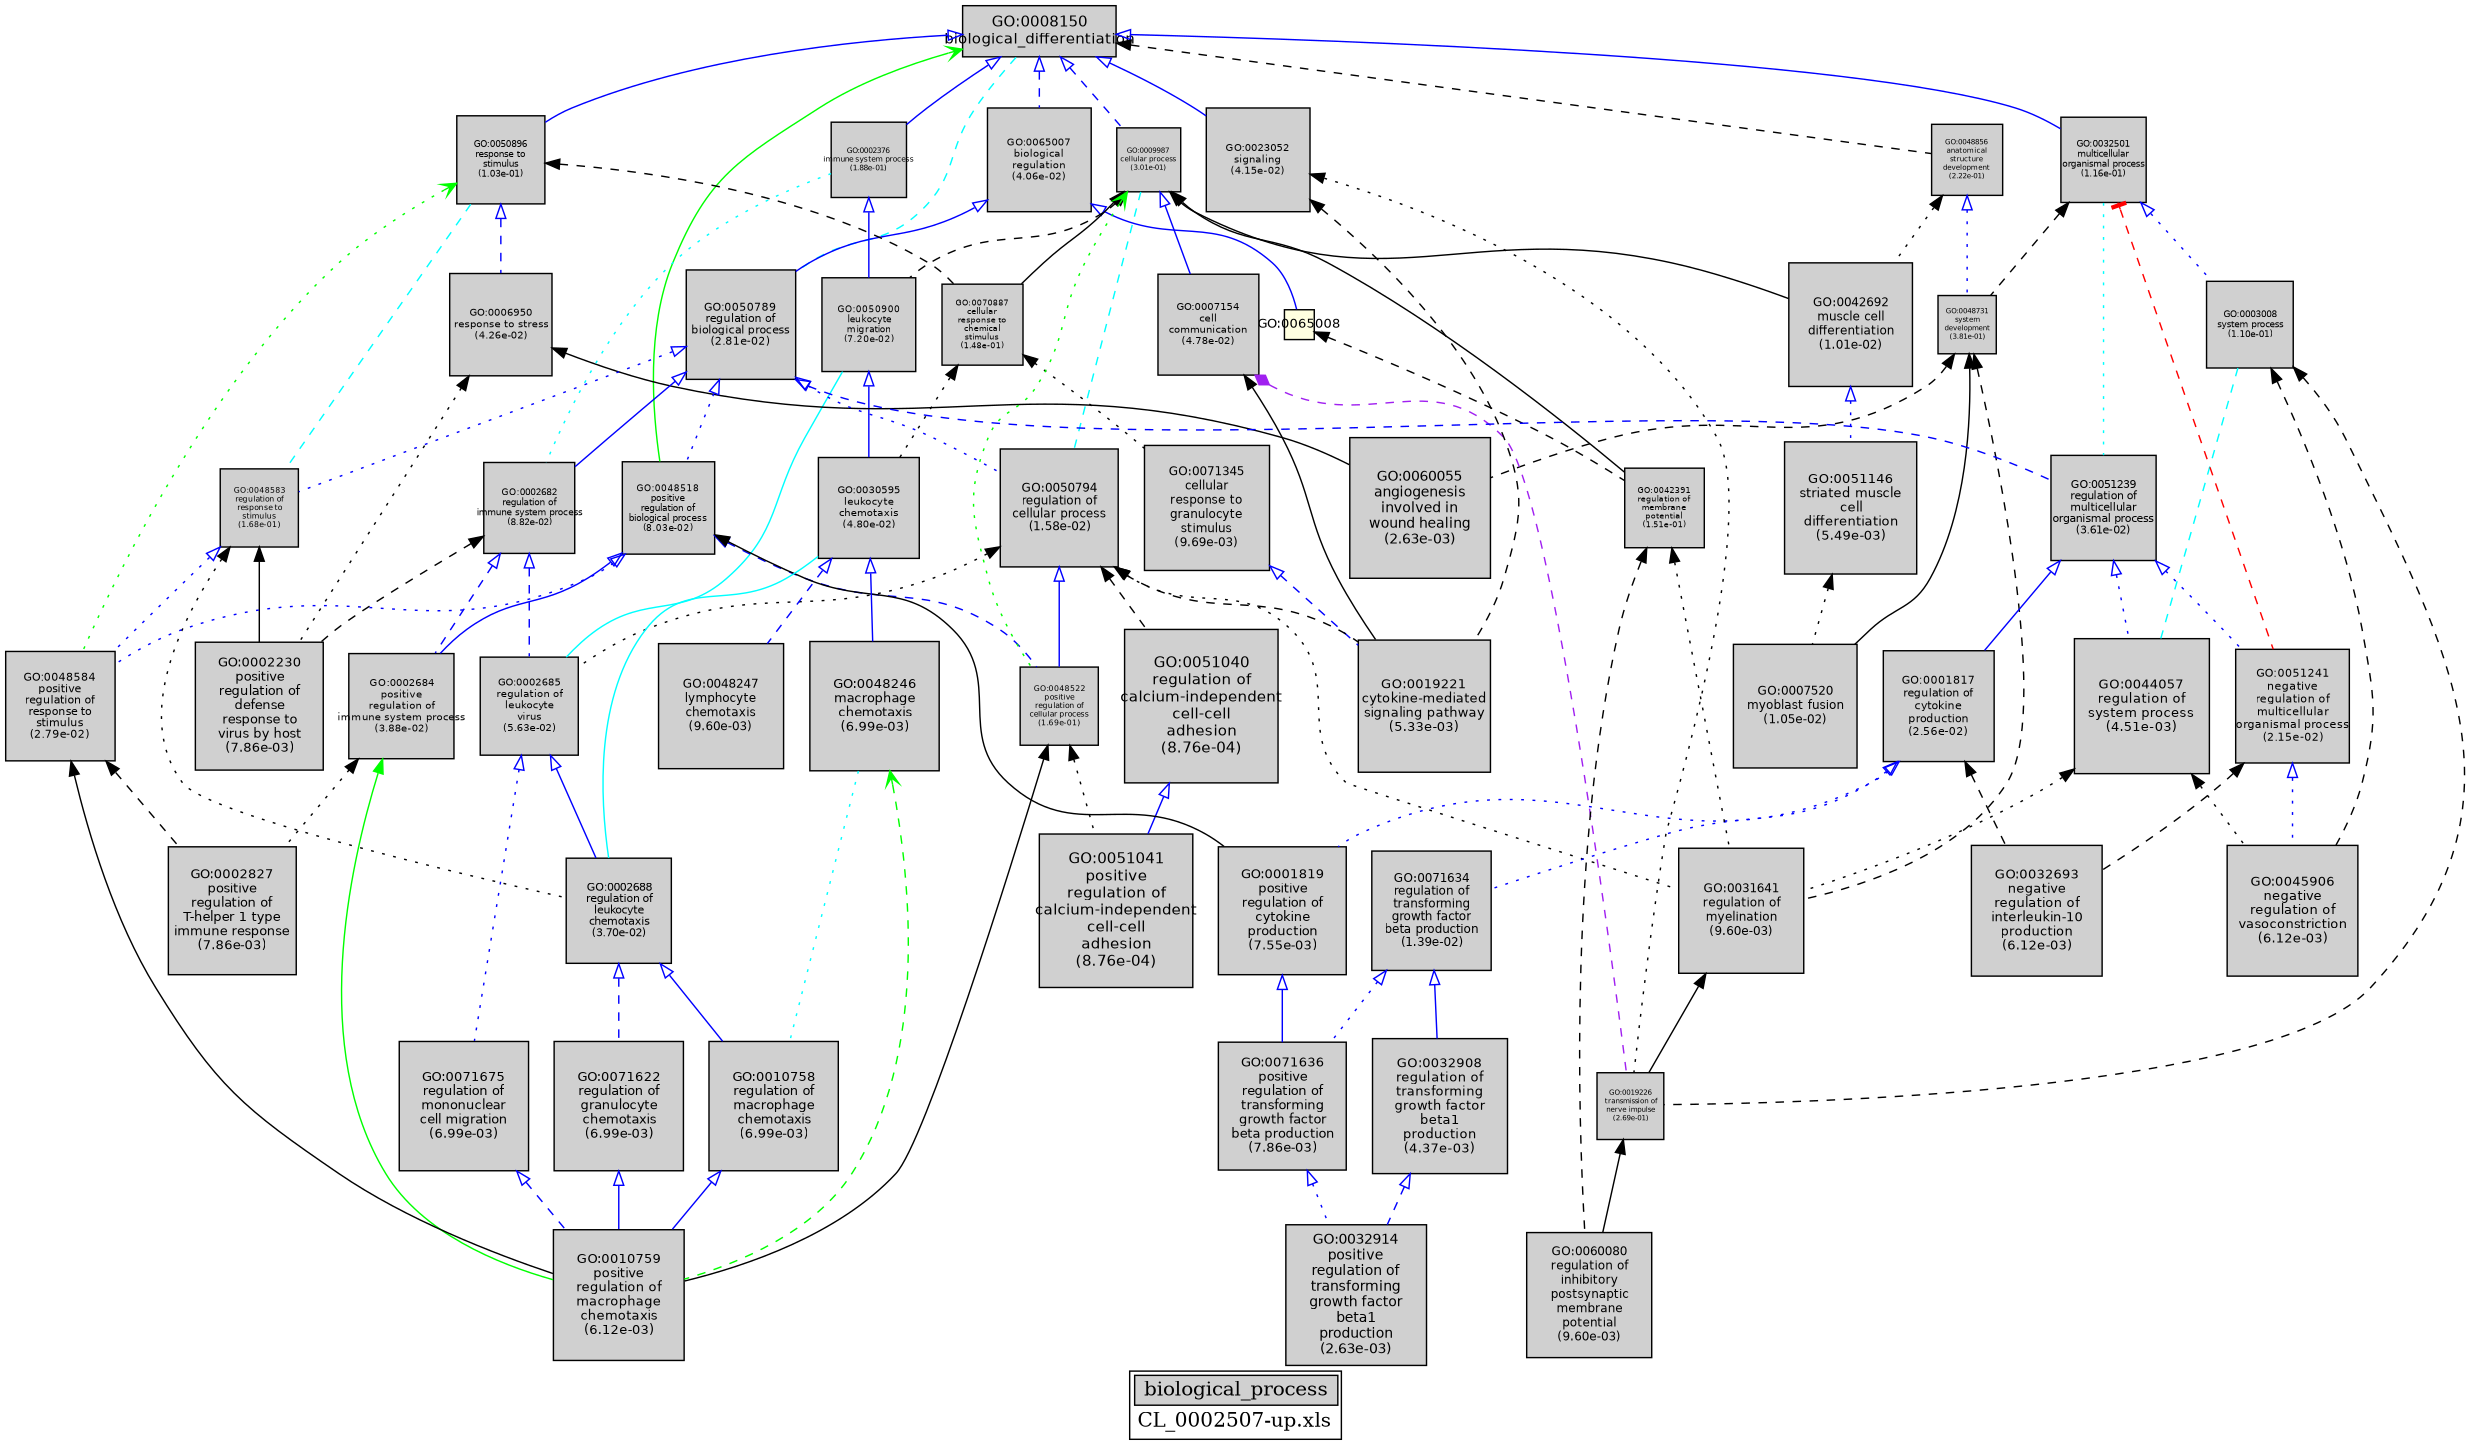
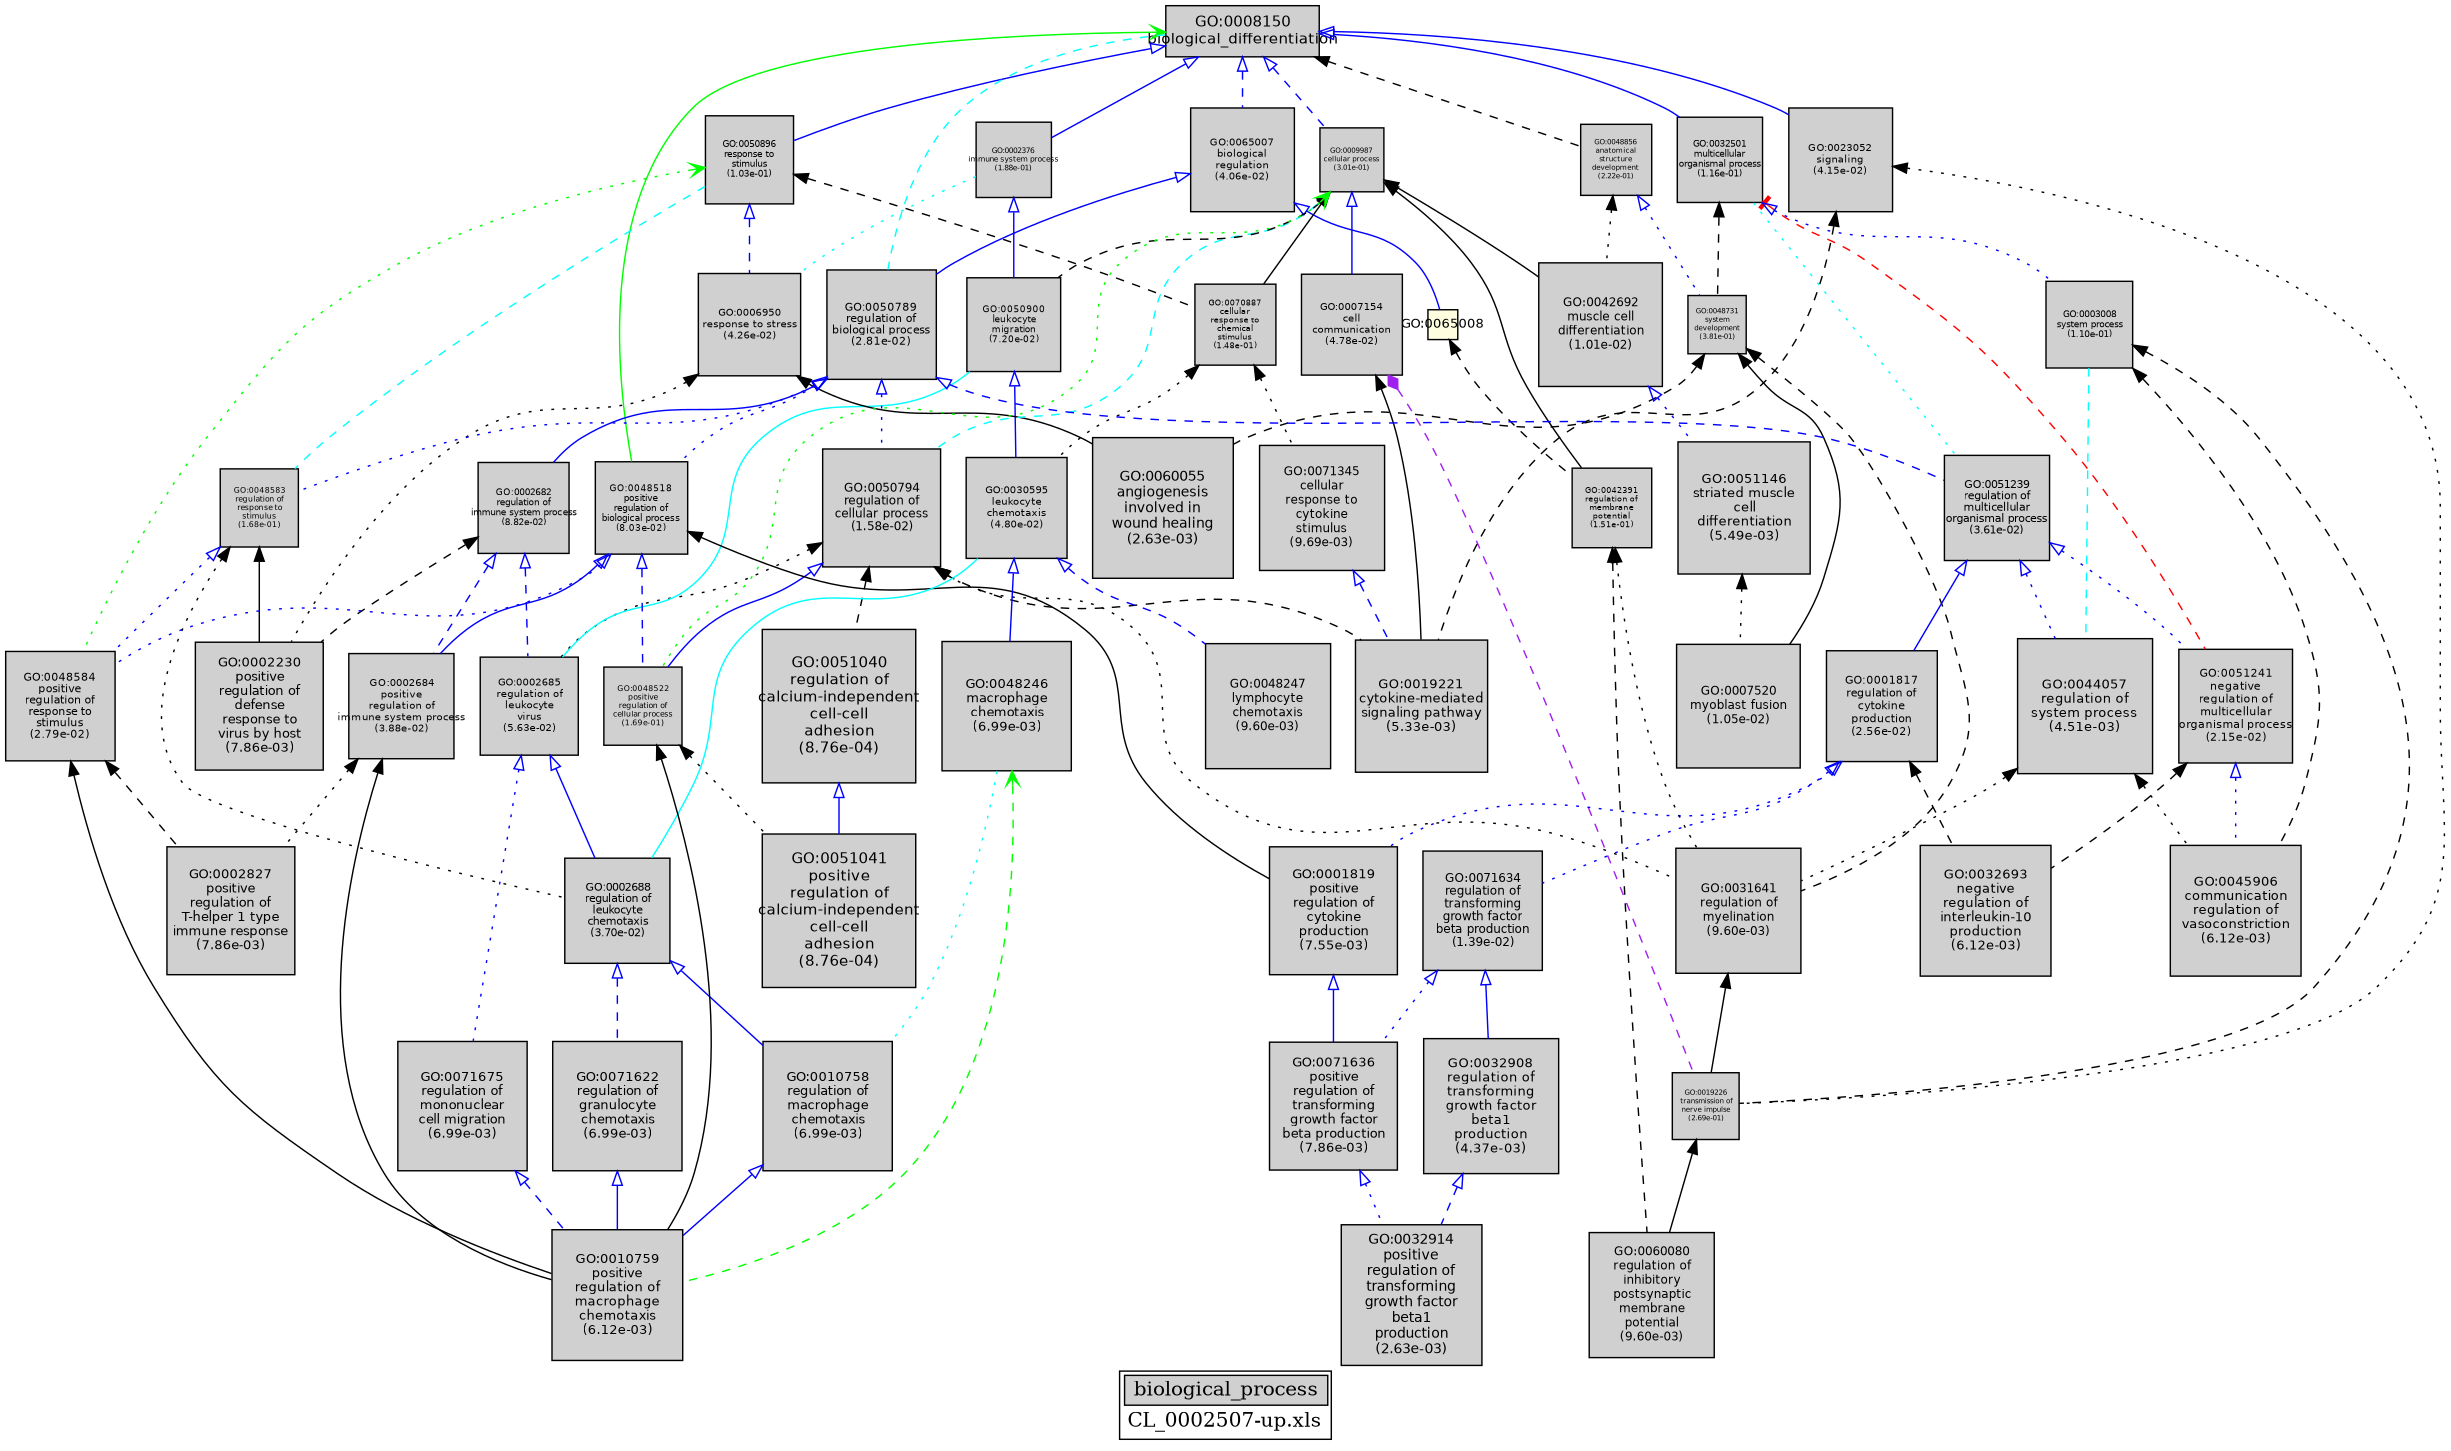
(654, 283) -> (885, 220)
(1207, 514) -> (1322, 514)
(2293, 896) -> (2236, 896)
(349, 1076) -> (348, 1076)
